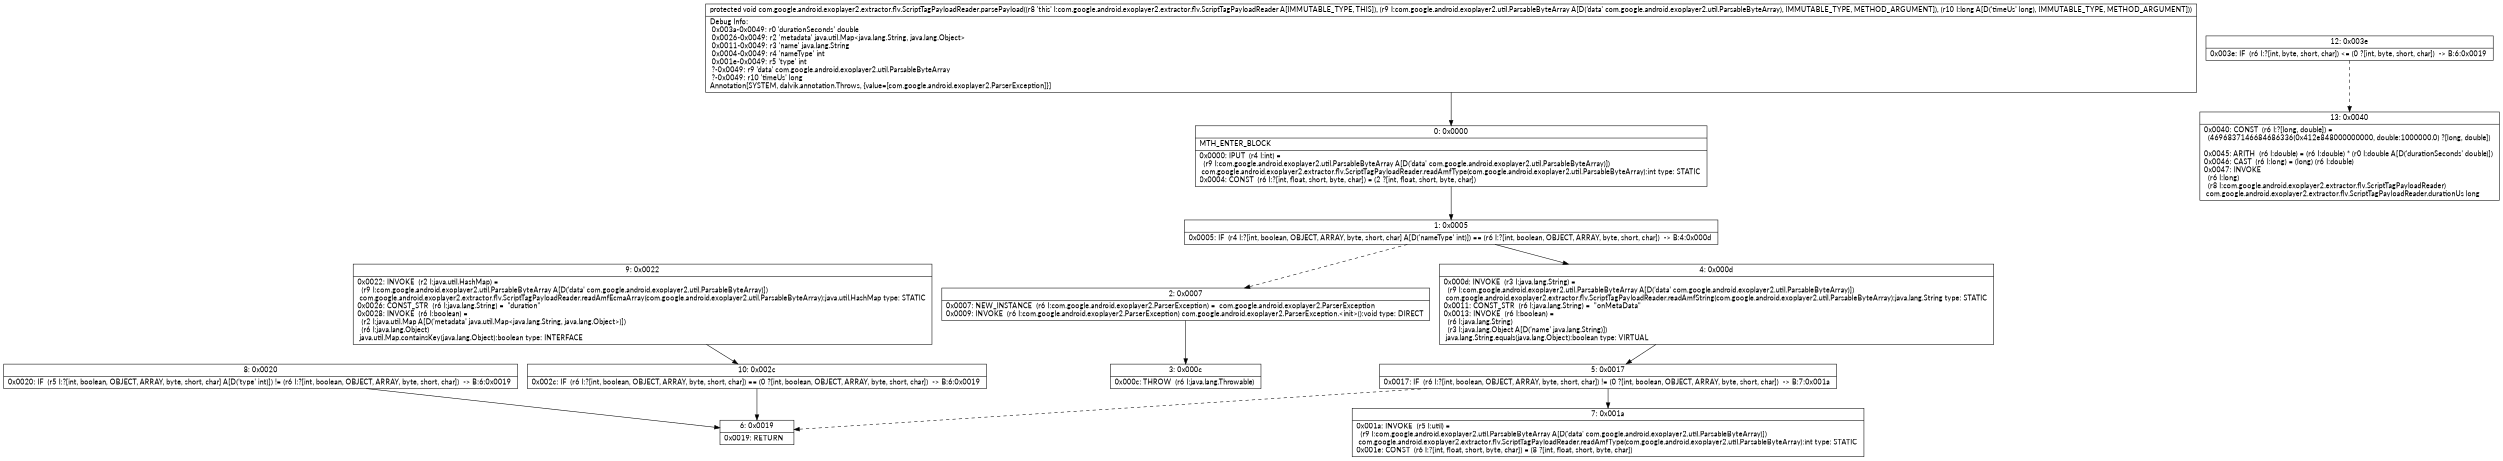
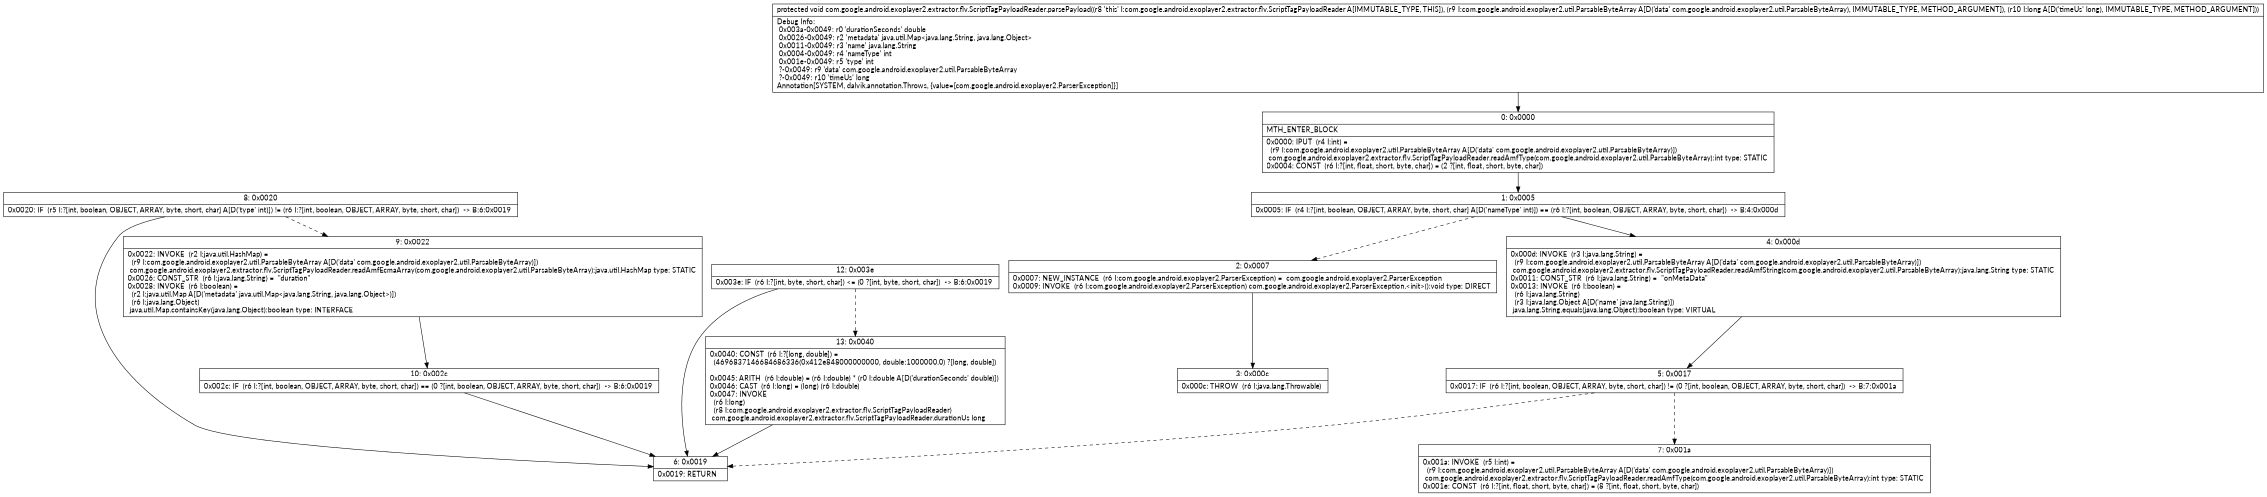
none -> (304, 225)
none -> (694, 348)
(1608, 396) -> (1675, 416)
(1405, 426) -> (1470, 463)
none -> (745, 439)
